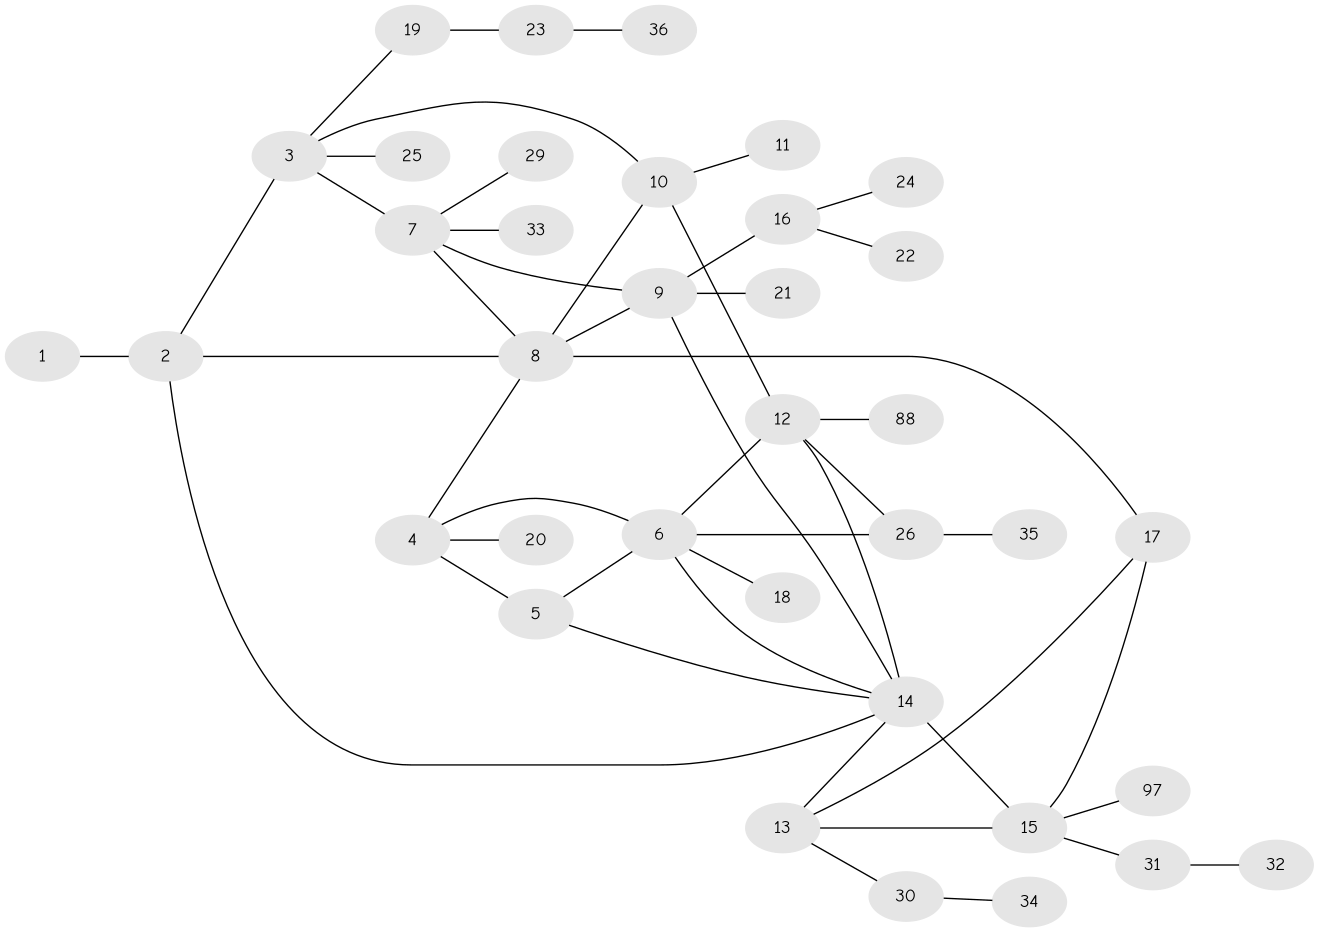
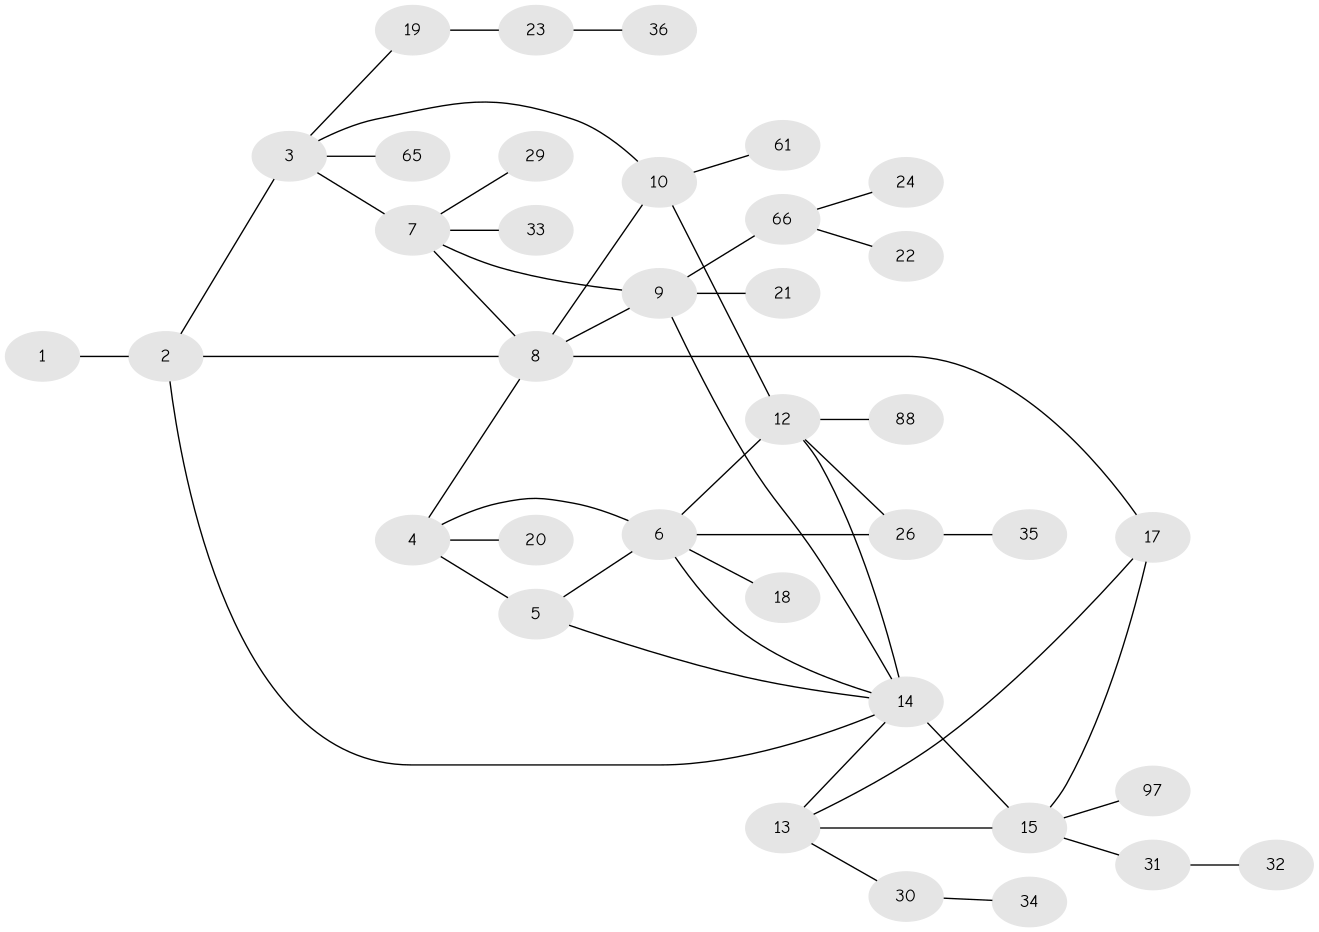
(783, 145) -> (783, 145)
(413, 156) -> (413, 156)
(783, 219) -> (783, 219)
